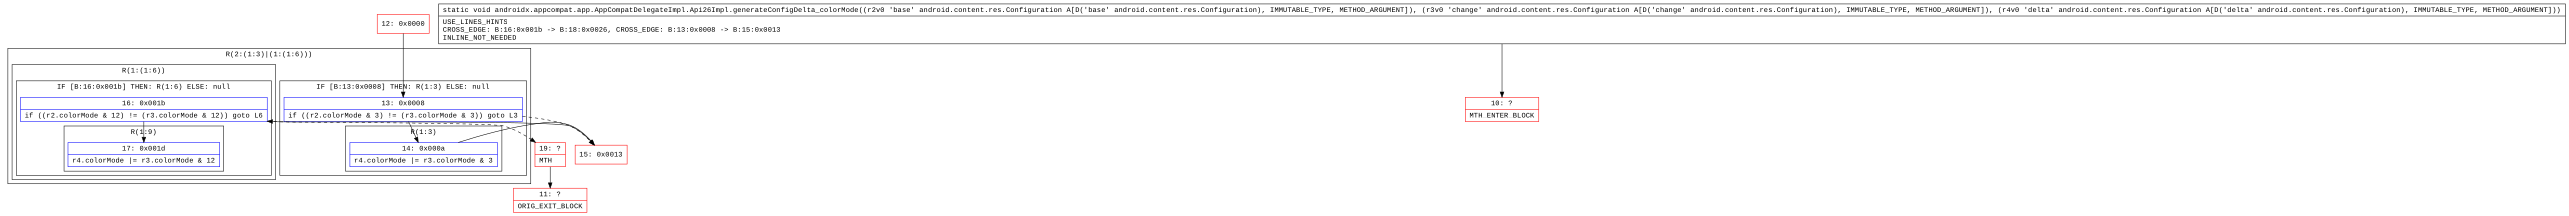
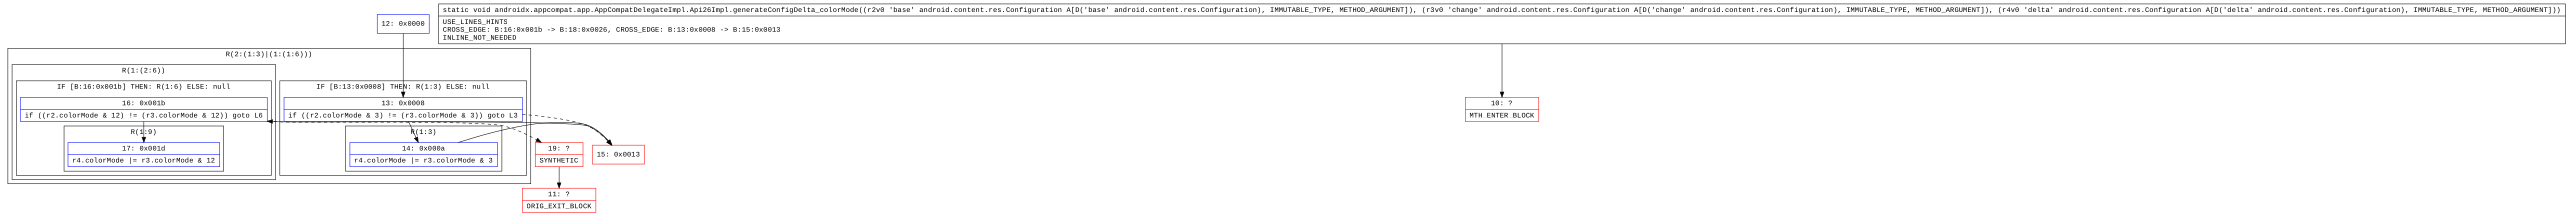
(403, 24) -> (403, 24)
(144, 71) -> (144, 71)
(546, 160) -> (559, 160)
